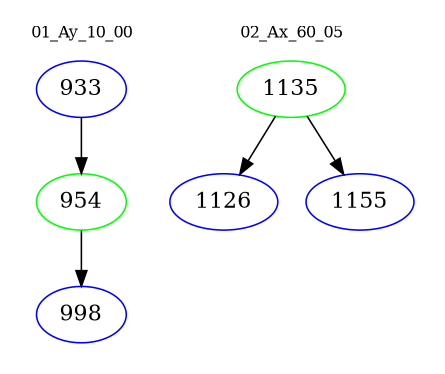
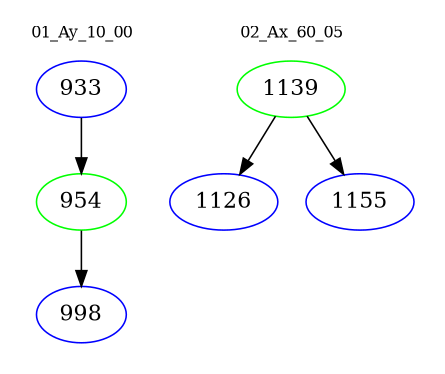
(291, 89) -> (291, 89)
